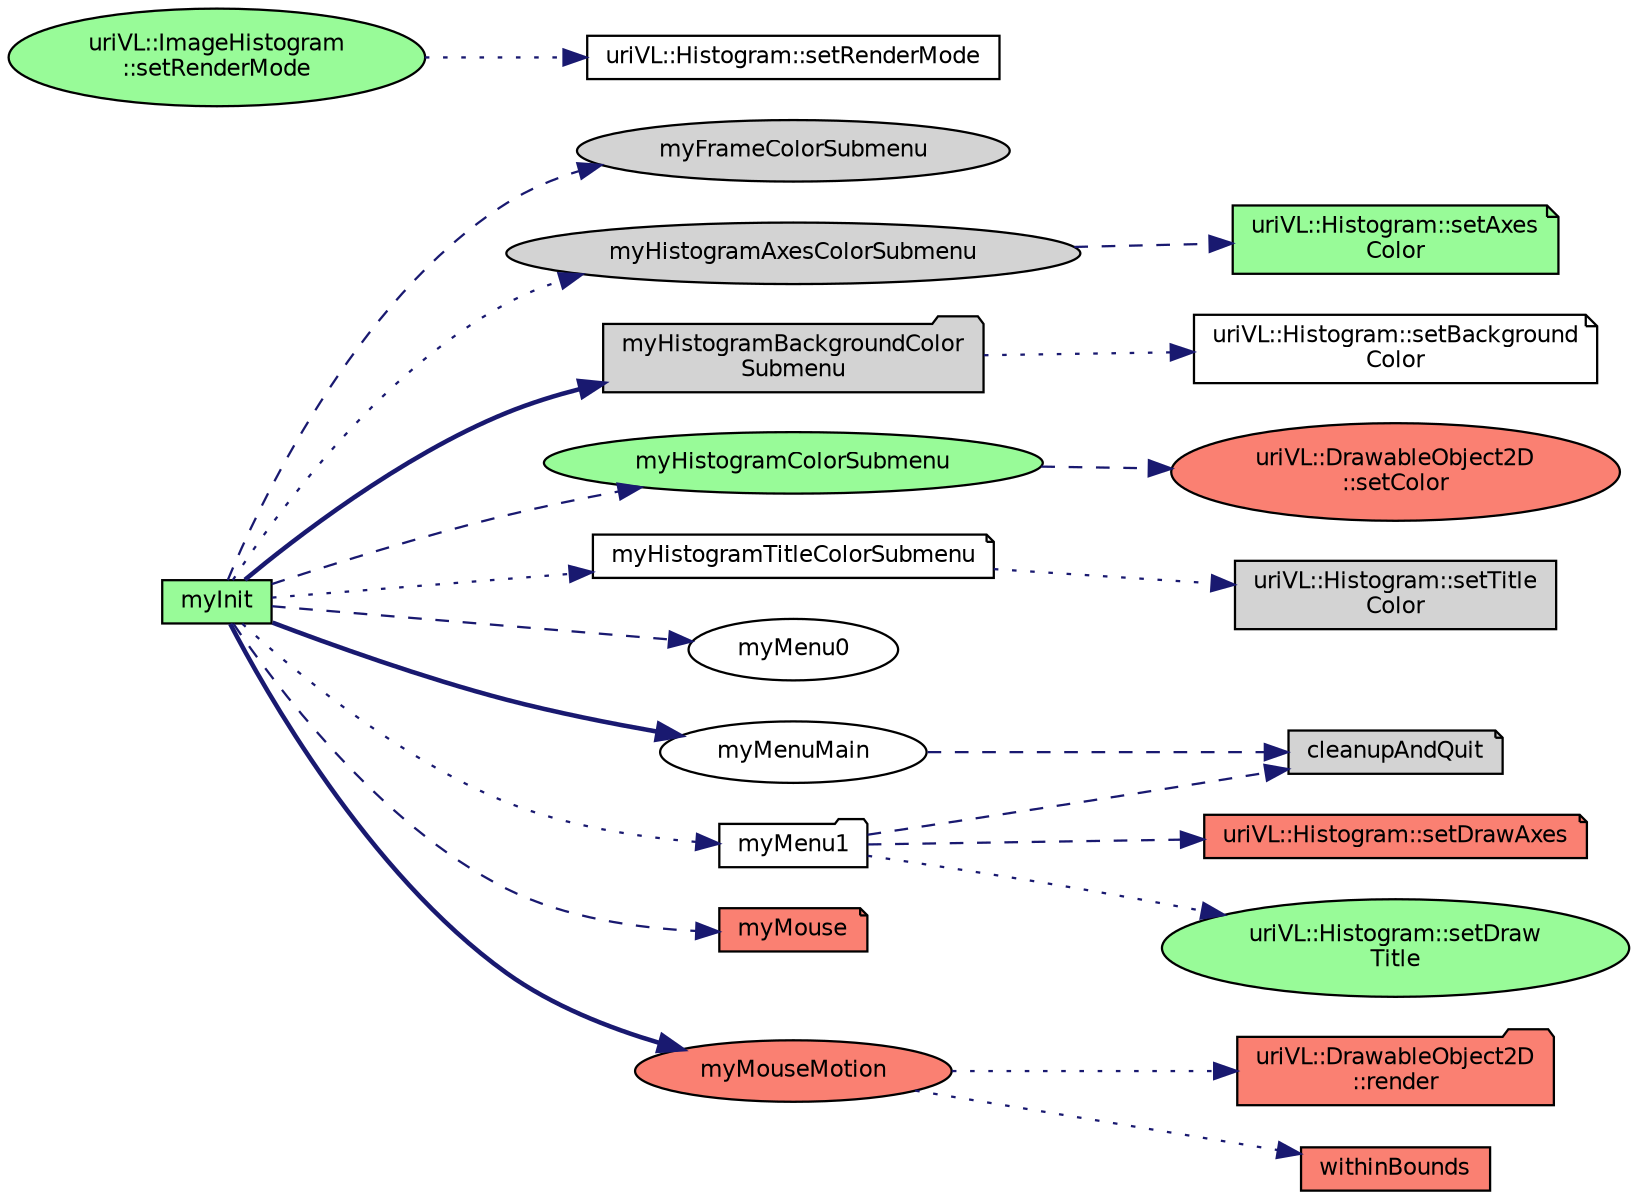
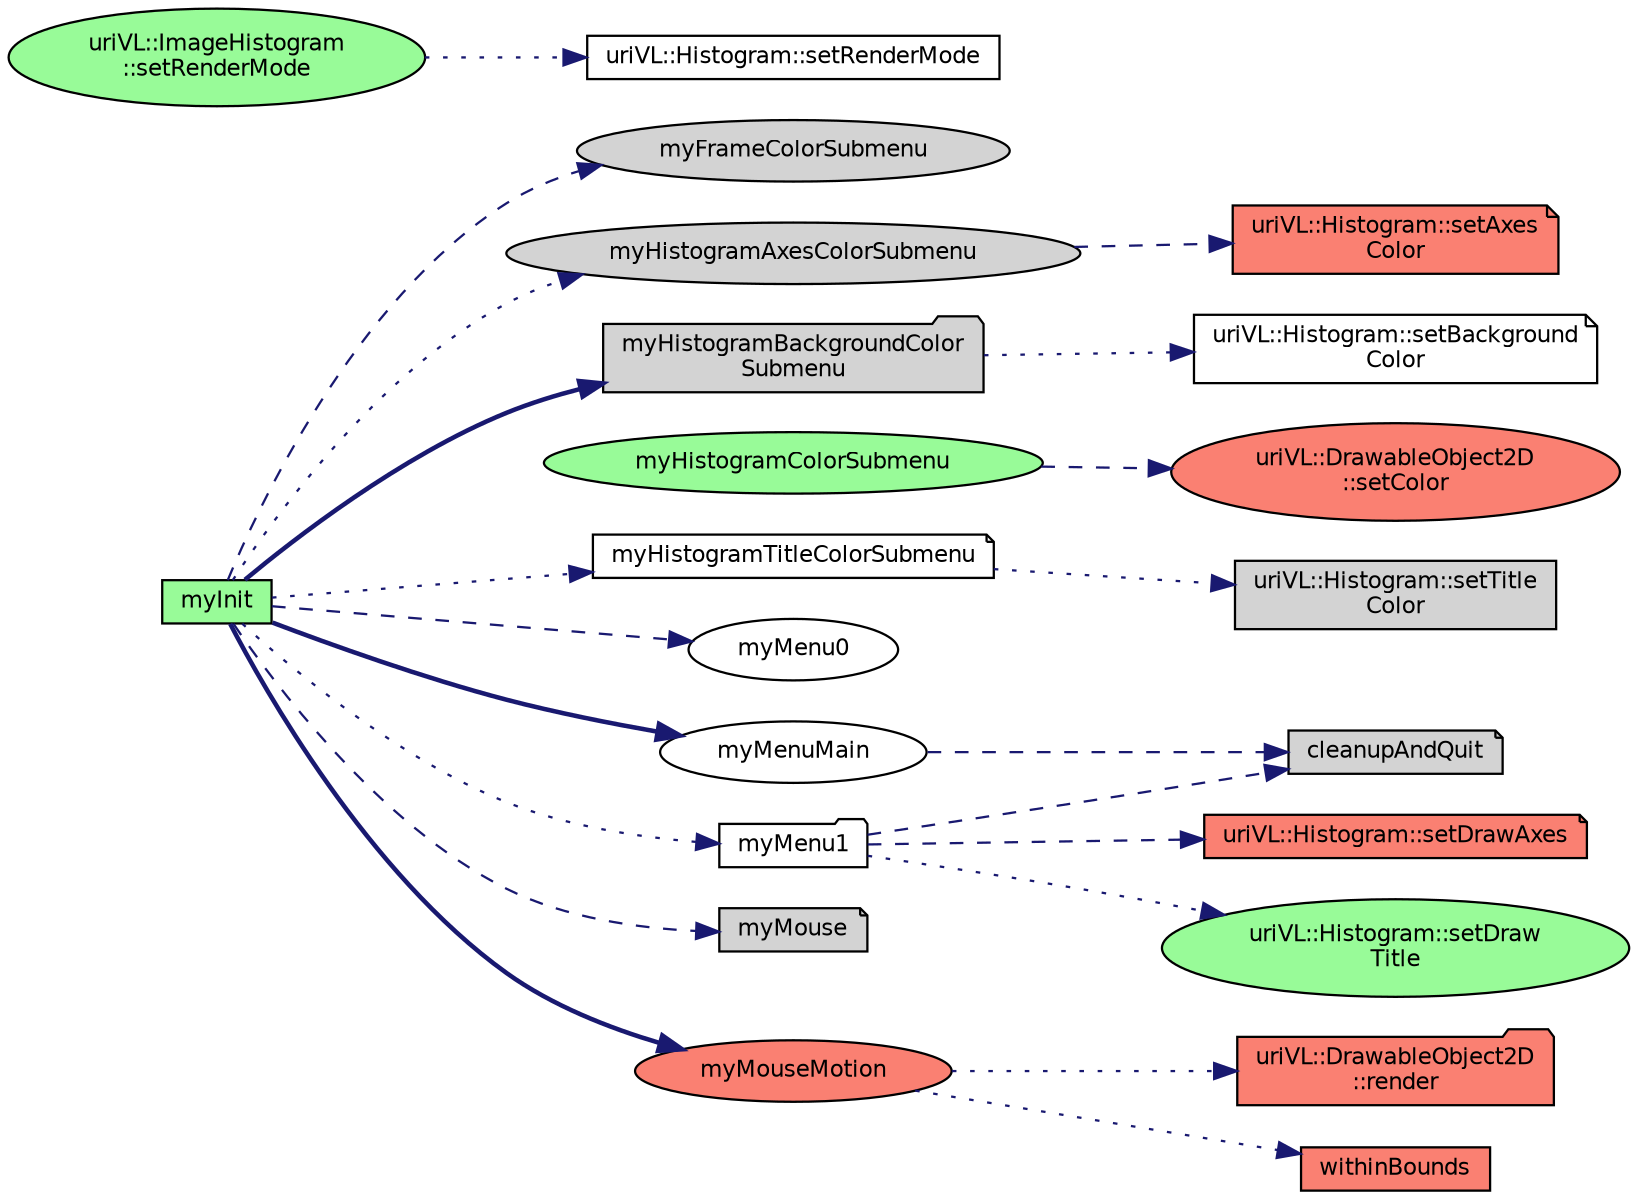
(1396, 240) -> (1396, 240)
(443, 532) -> none
(793, 930) -> (793, 930)
